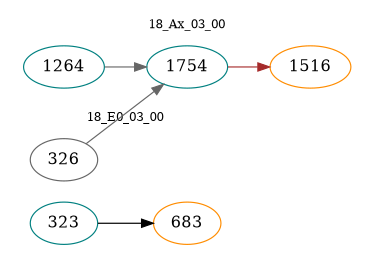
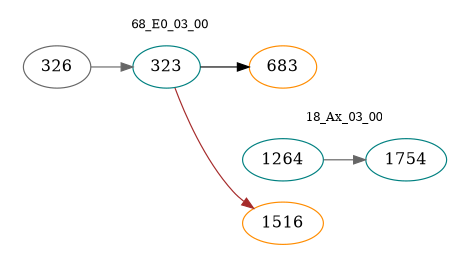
(243, 67) -> (203, 149)
(120, 118) -> (106, 67)
(126, 118) -> (170, 25)
